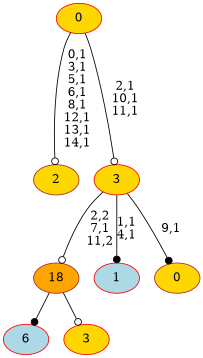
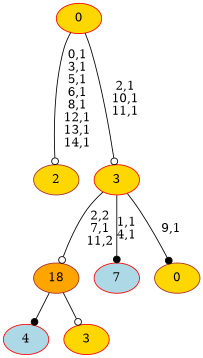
(117, 278) -> (117, 278)
(26, 339) -> (26, 339)
